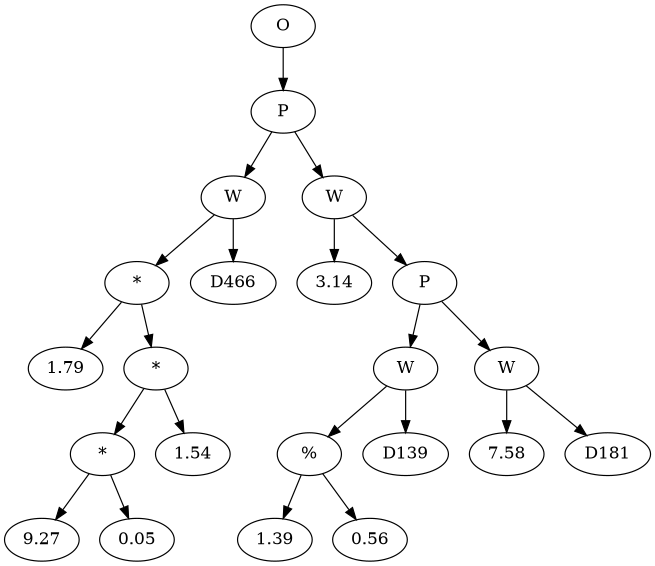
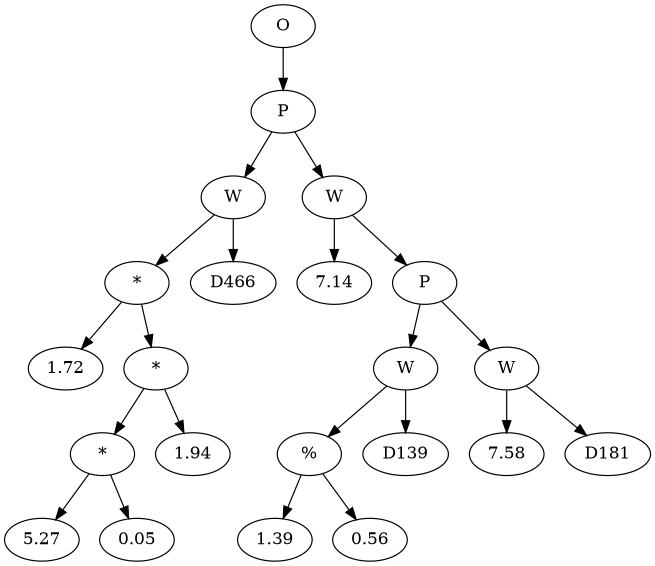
(334, 283) -> (334, 283)
(66, 369) -> (66, 369)
(193, 454) -> (193, 454)
(42, 540) -> (42, 540)
